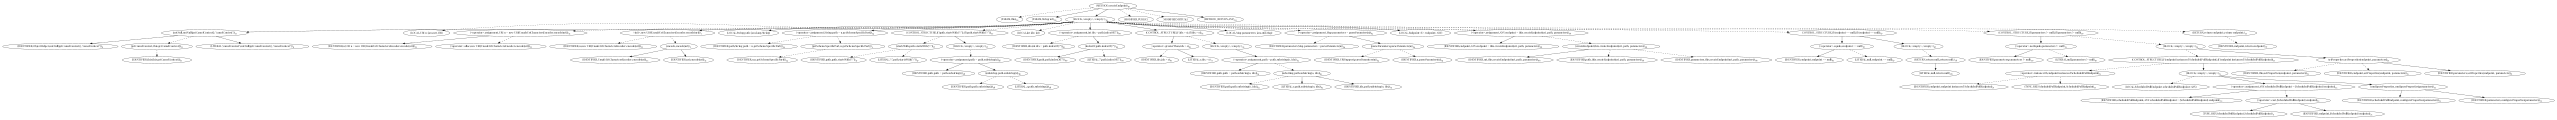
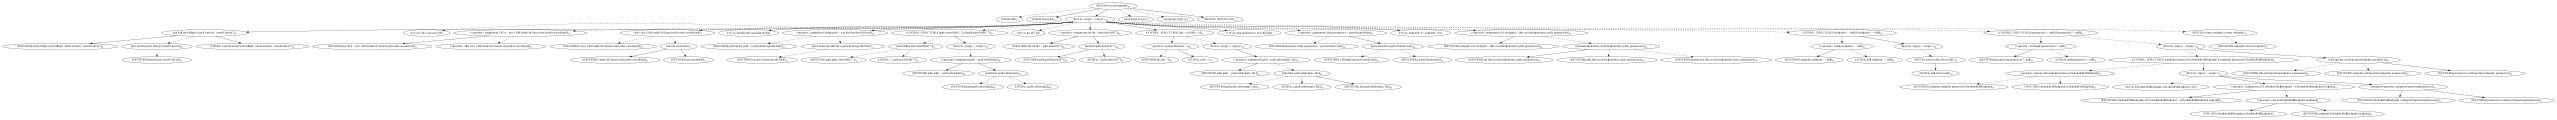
(1065, 40) -> (1065, 40)
